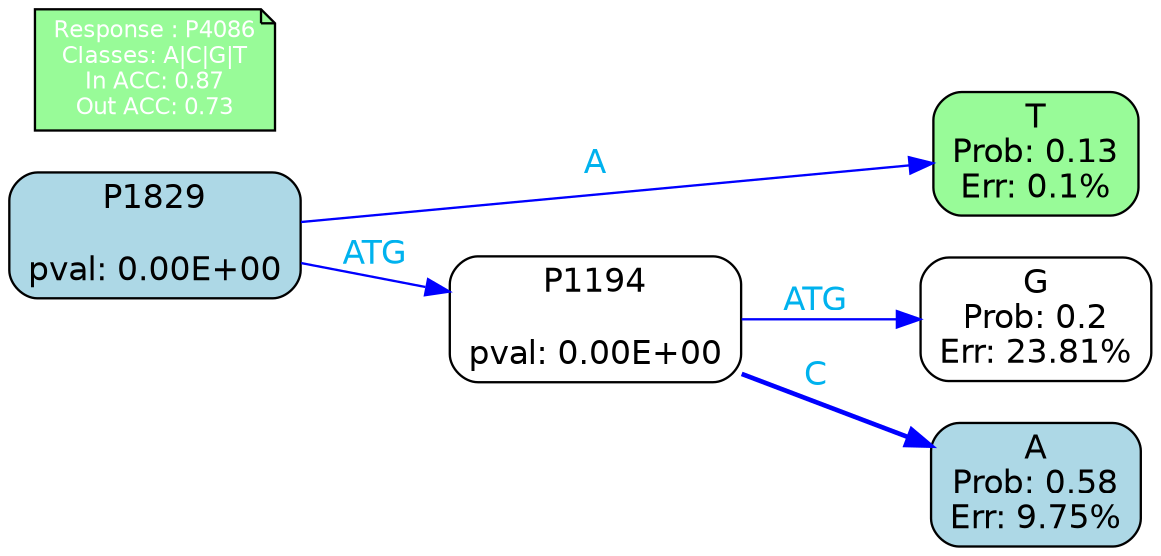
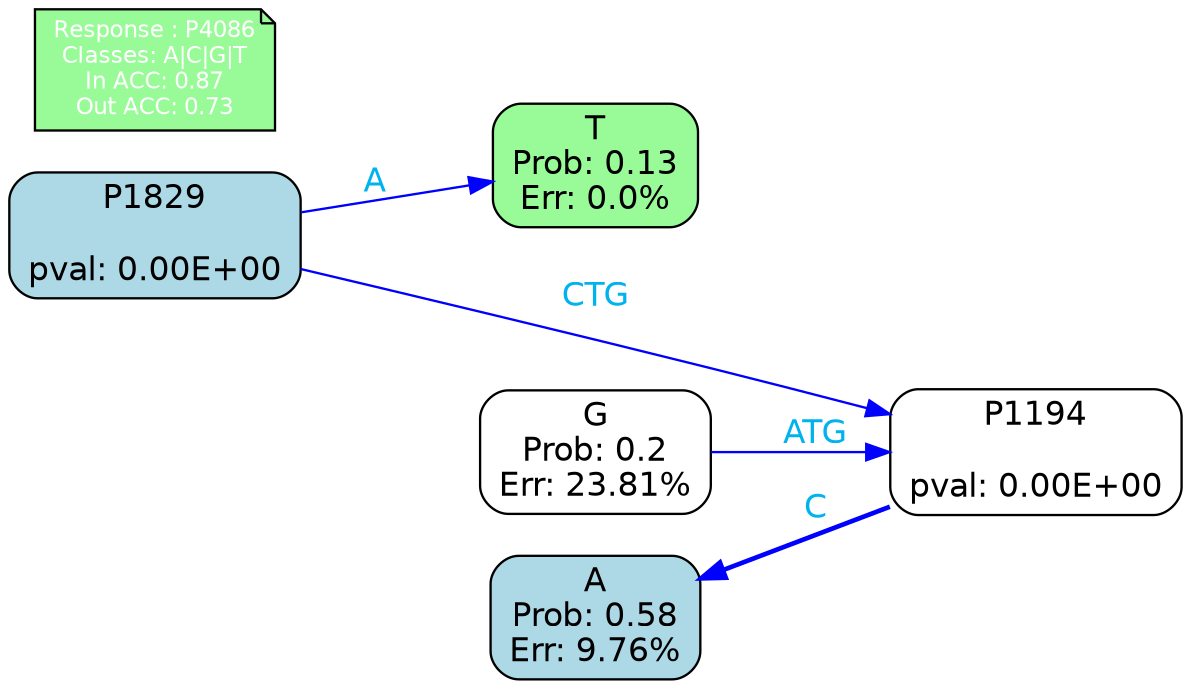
(1036, 154) -> (595, 165)
(375, 255) -> (595, 297)
(819, 319) -> (789, 452)
(1036, 485) -> (595, 618)
